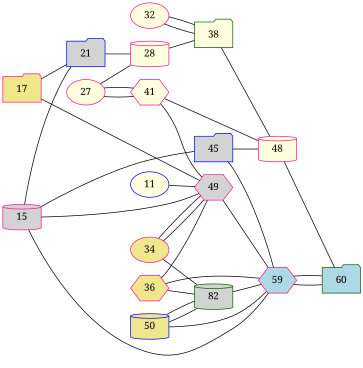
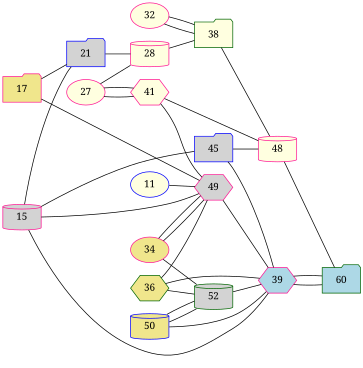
(278, 280) -> (278, 280)
(150, 288) -> (150, 288)
(214, 297) -> (214, 297)
